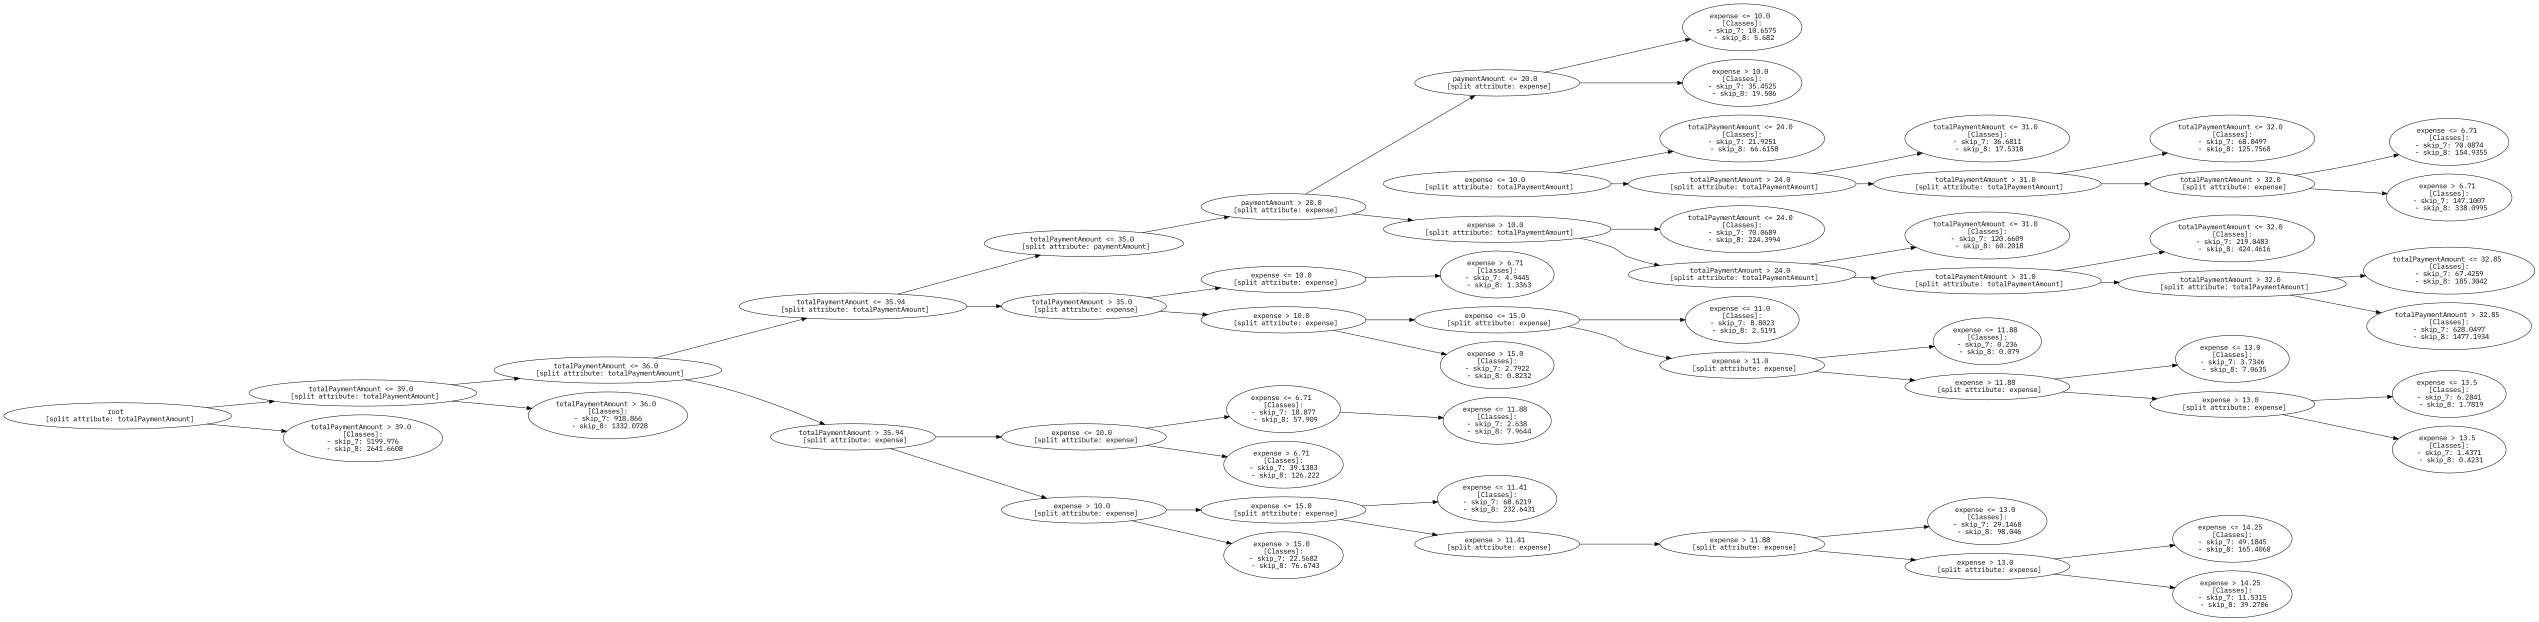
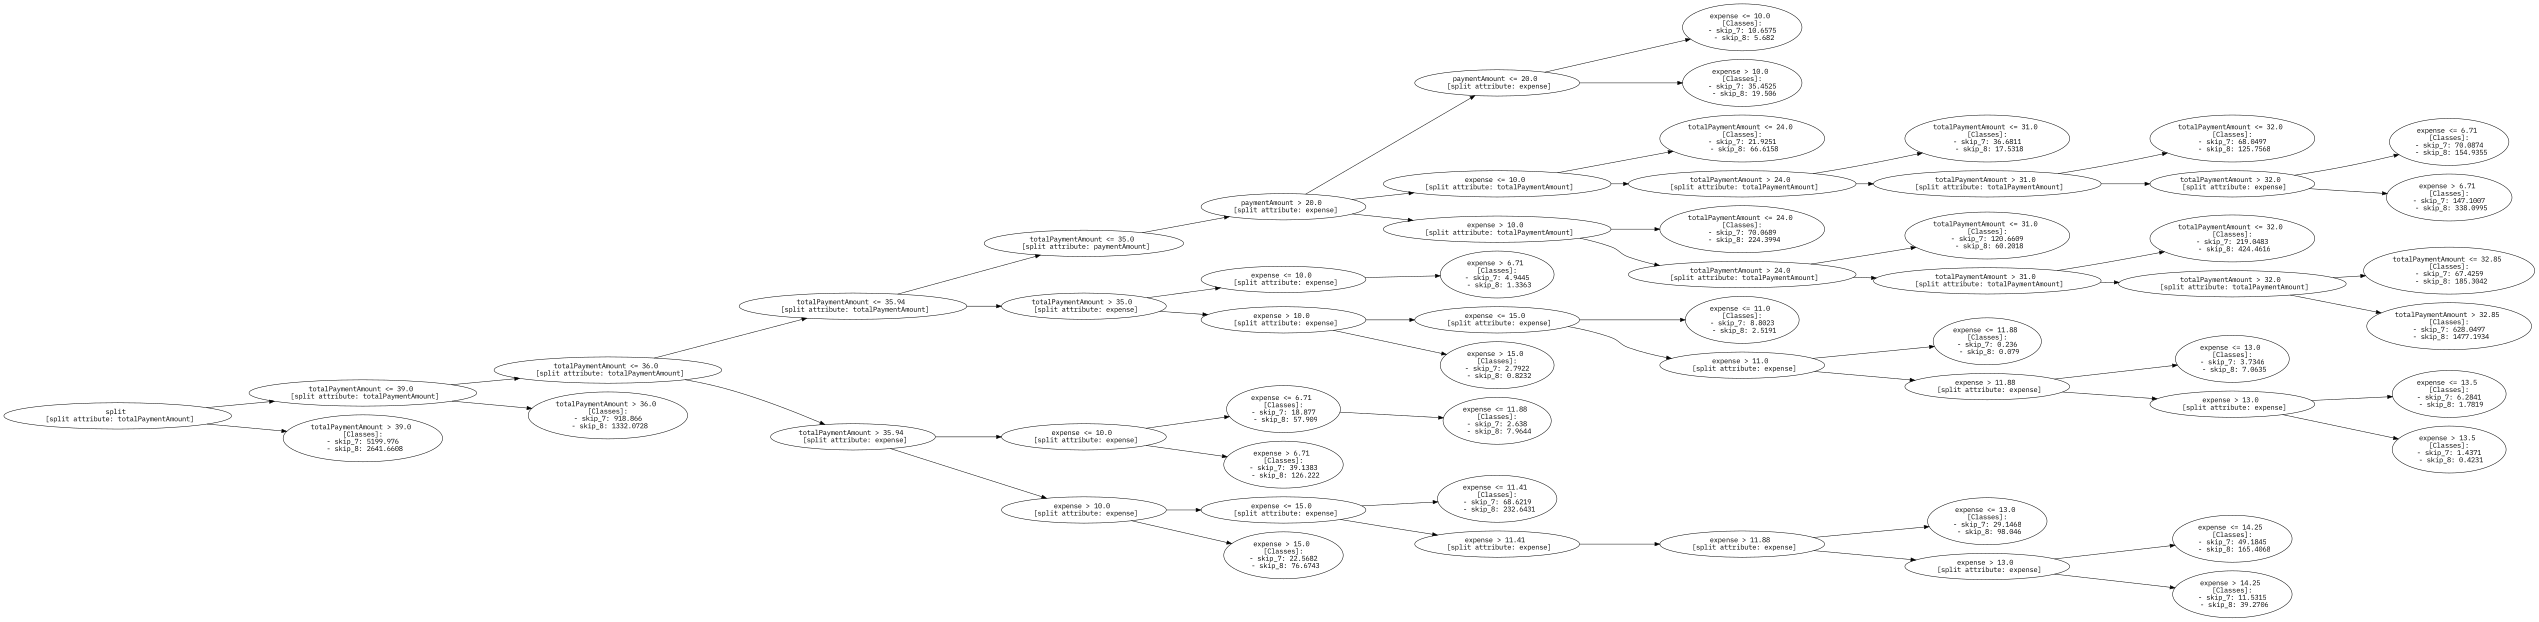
none -> (1380, 196)
(118, 416) -> (118, 416)
